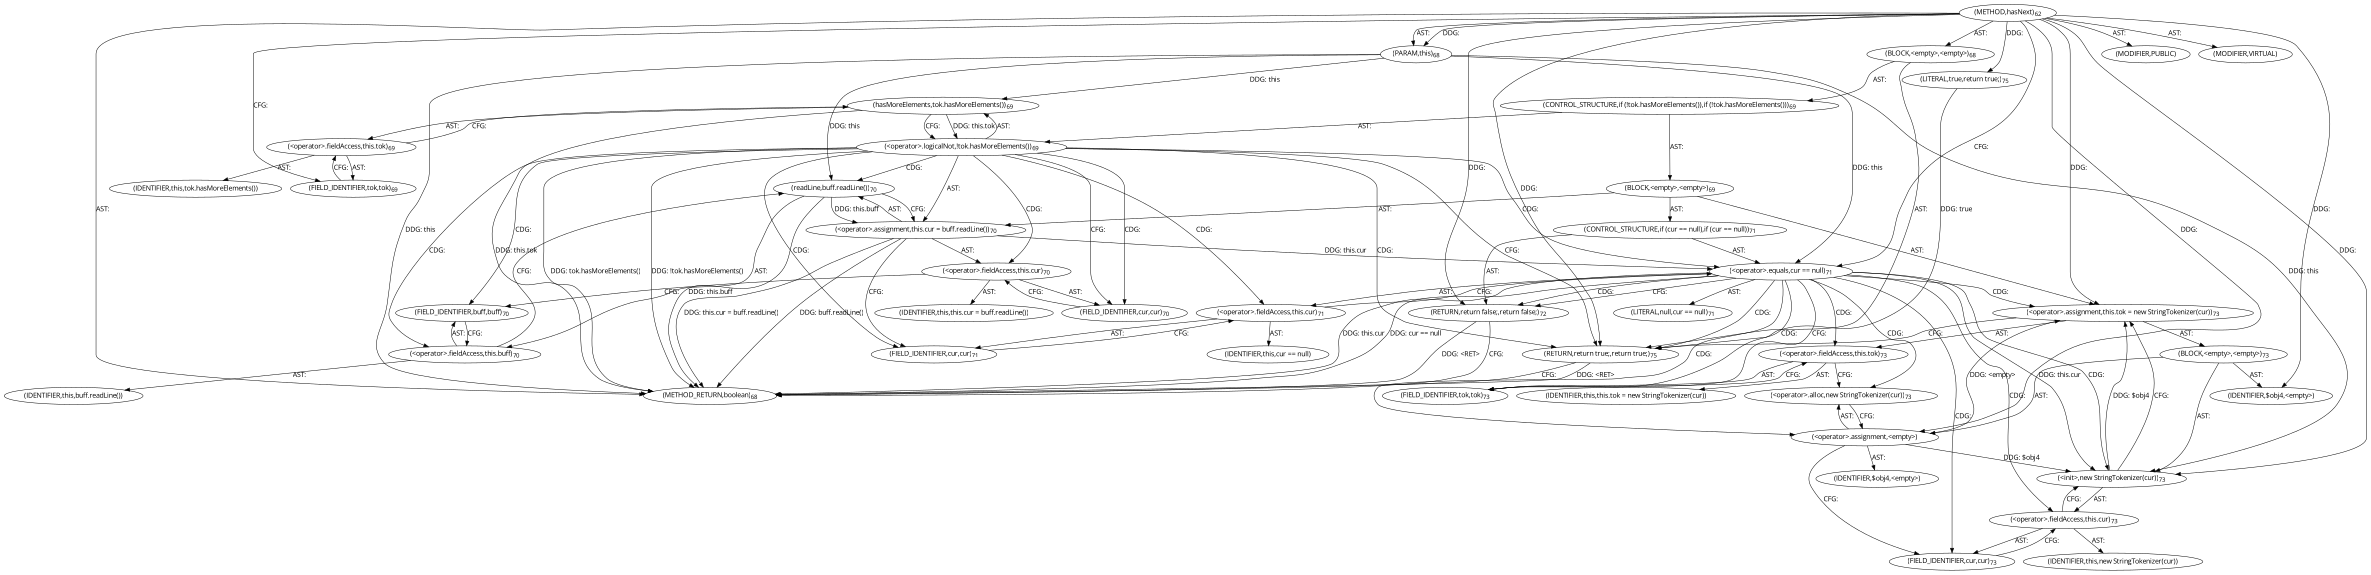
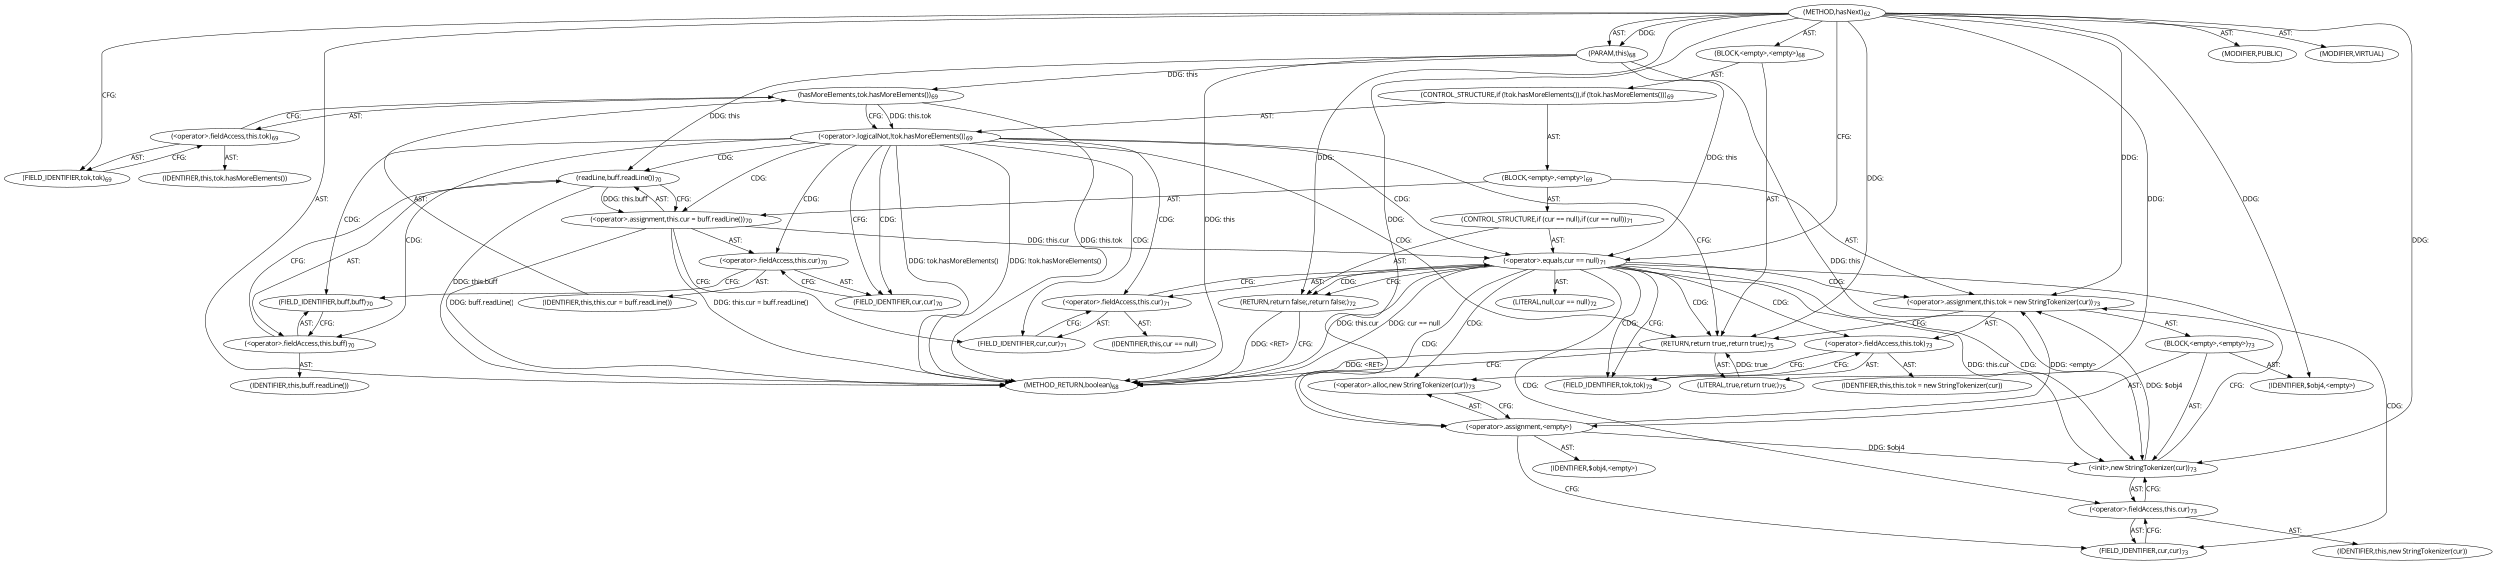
(997, 128) -> (455, 132)
(954, 189) -> (760, 179)
(1711, 312) -> (1593, 302)
none -> (1715, 365)
